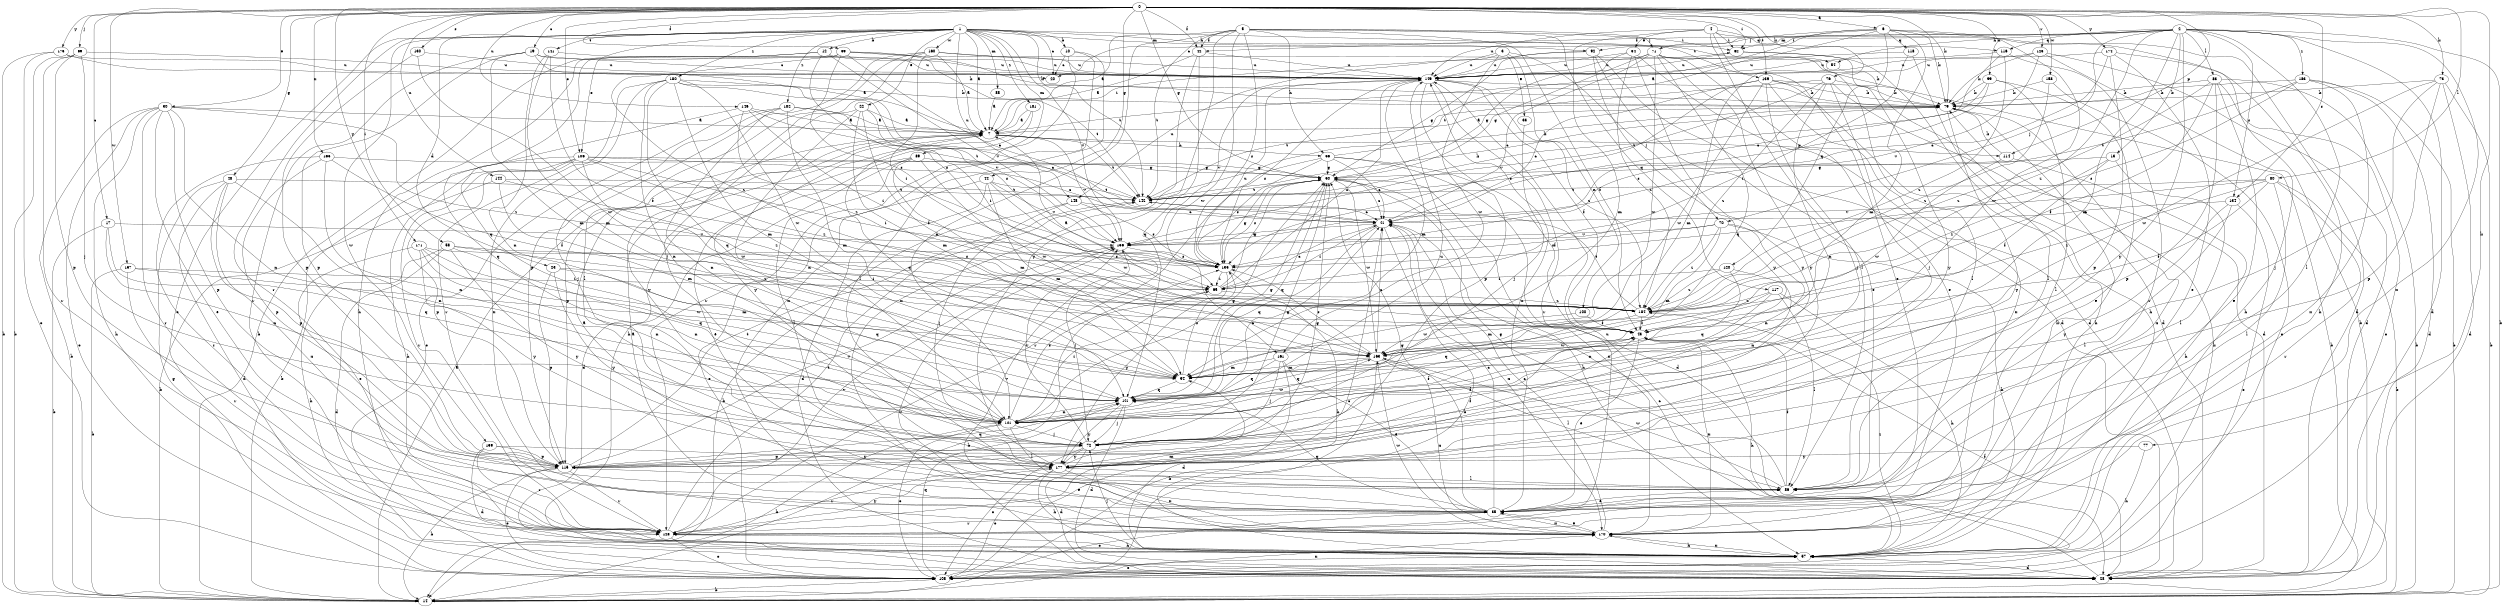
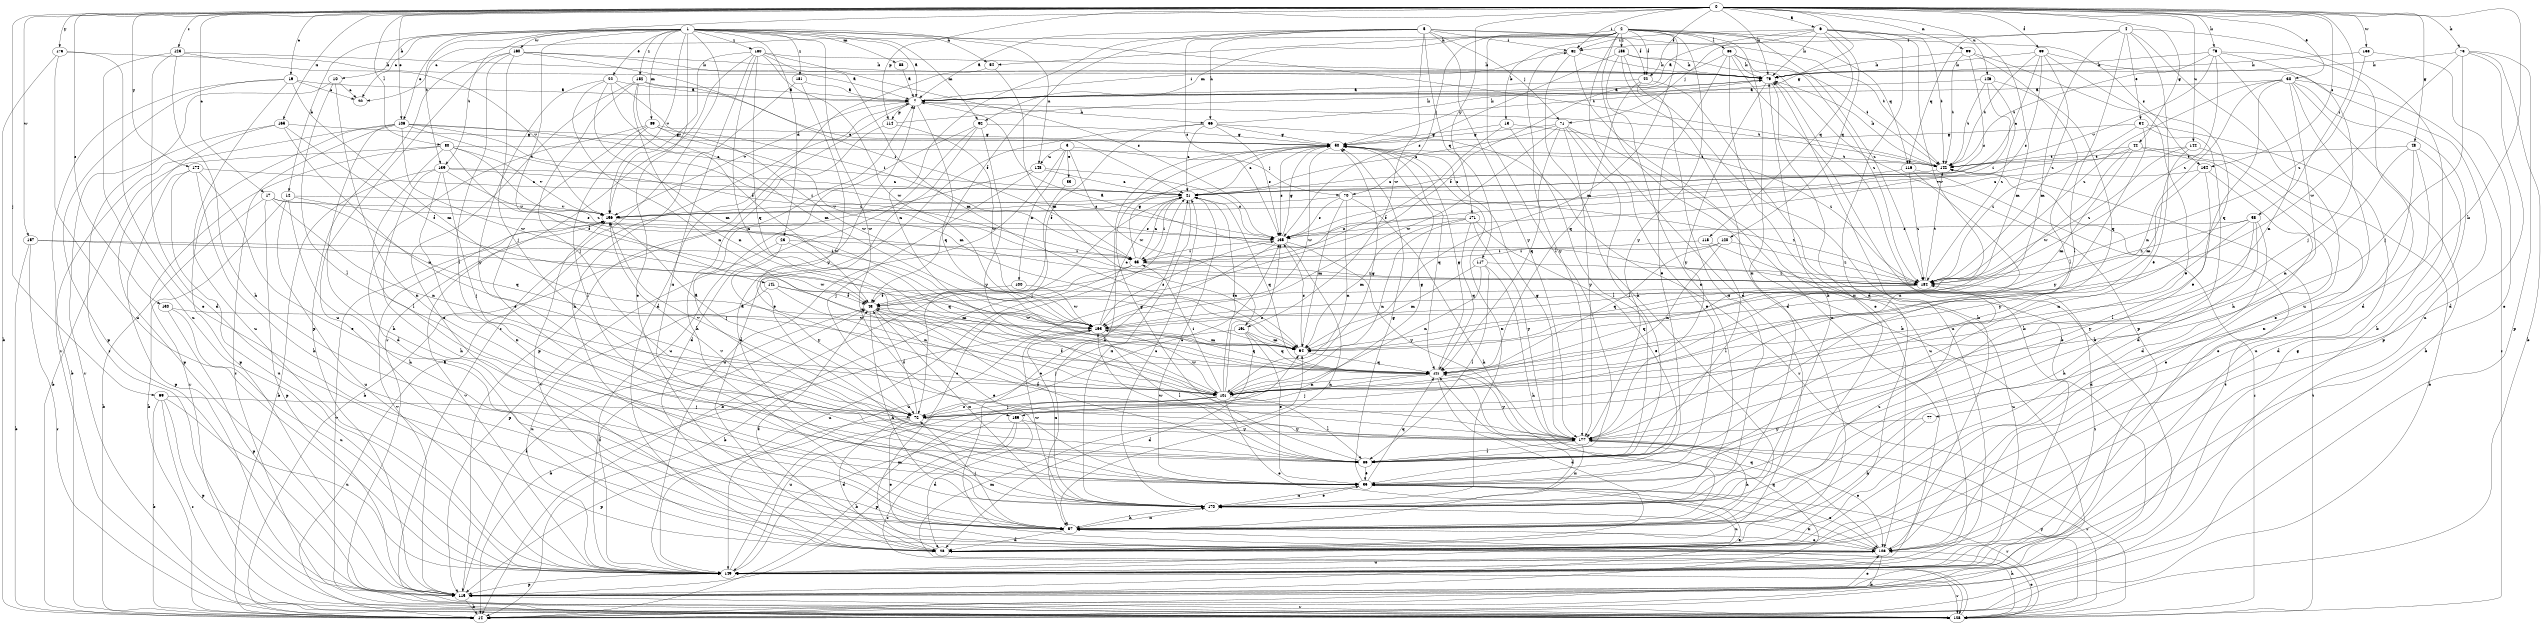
(1746, 70) -> (1607, 373)
(1858, 96) -> (1669, 71)
(343, 343) -> (307, 429)
